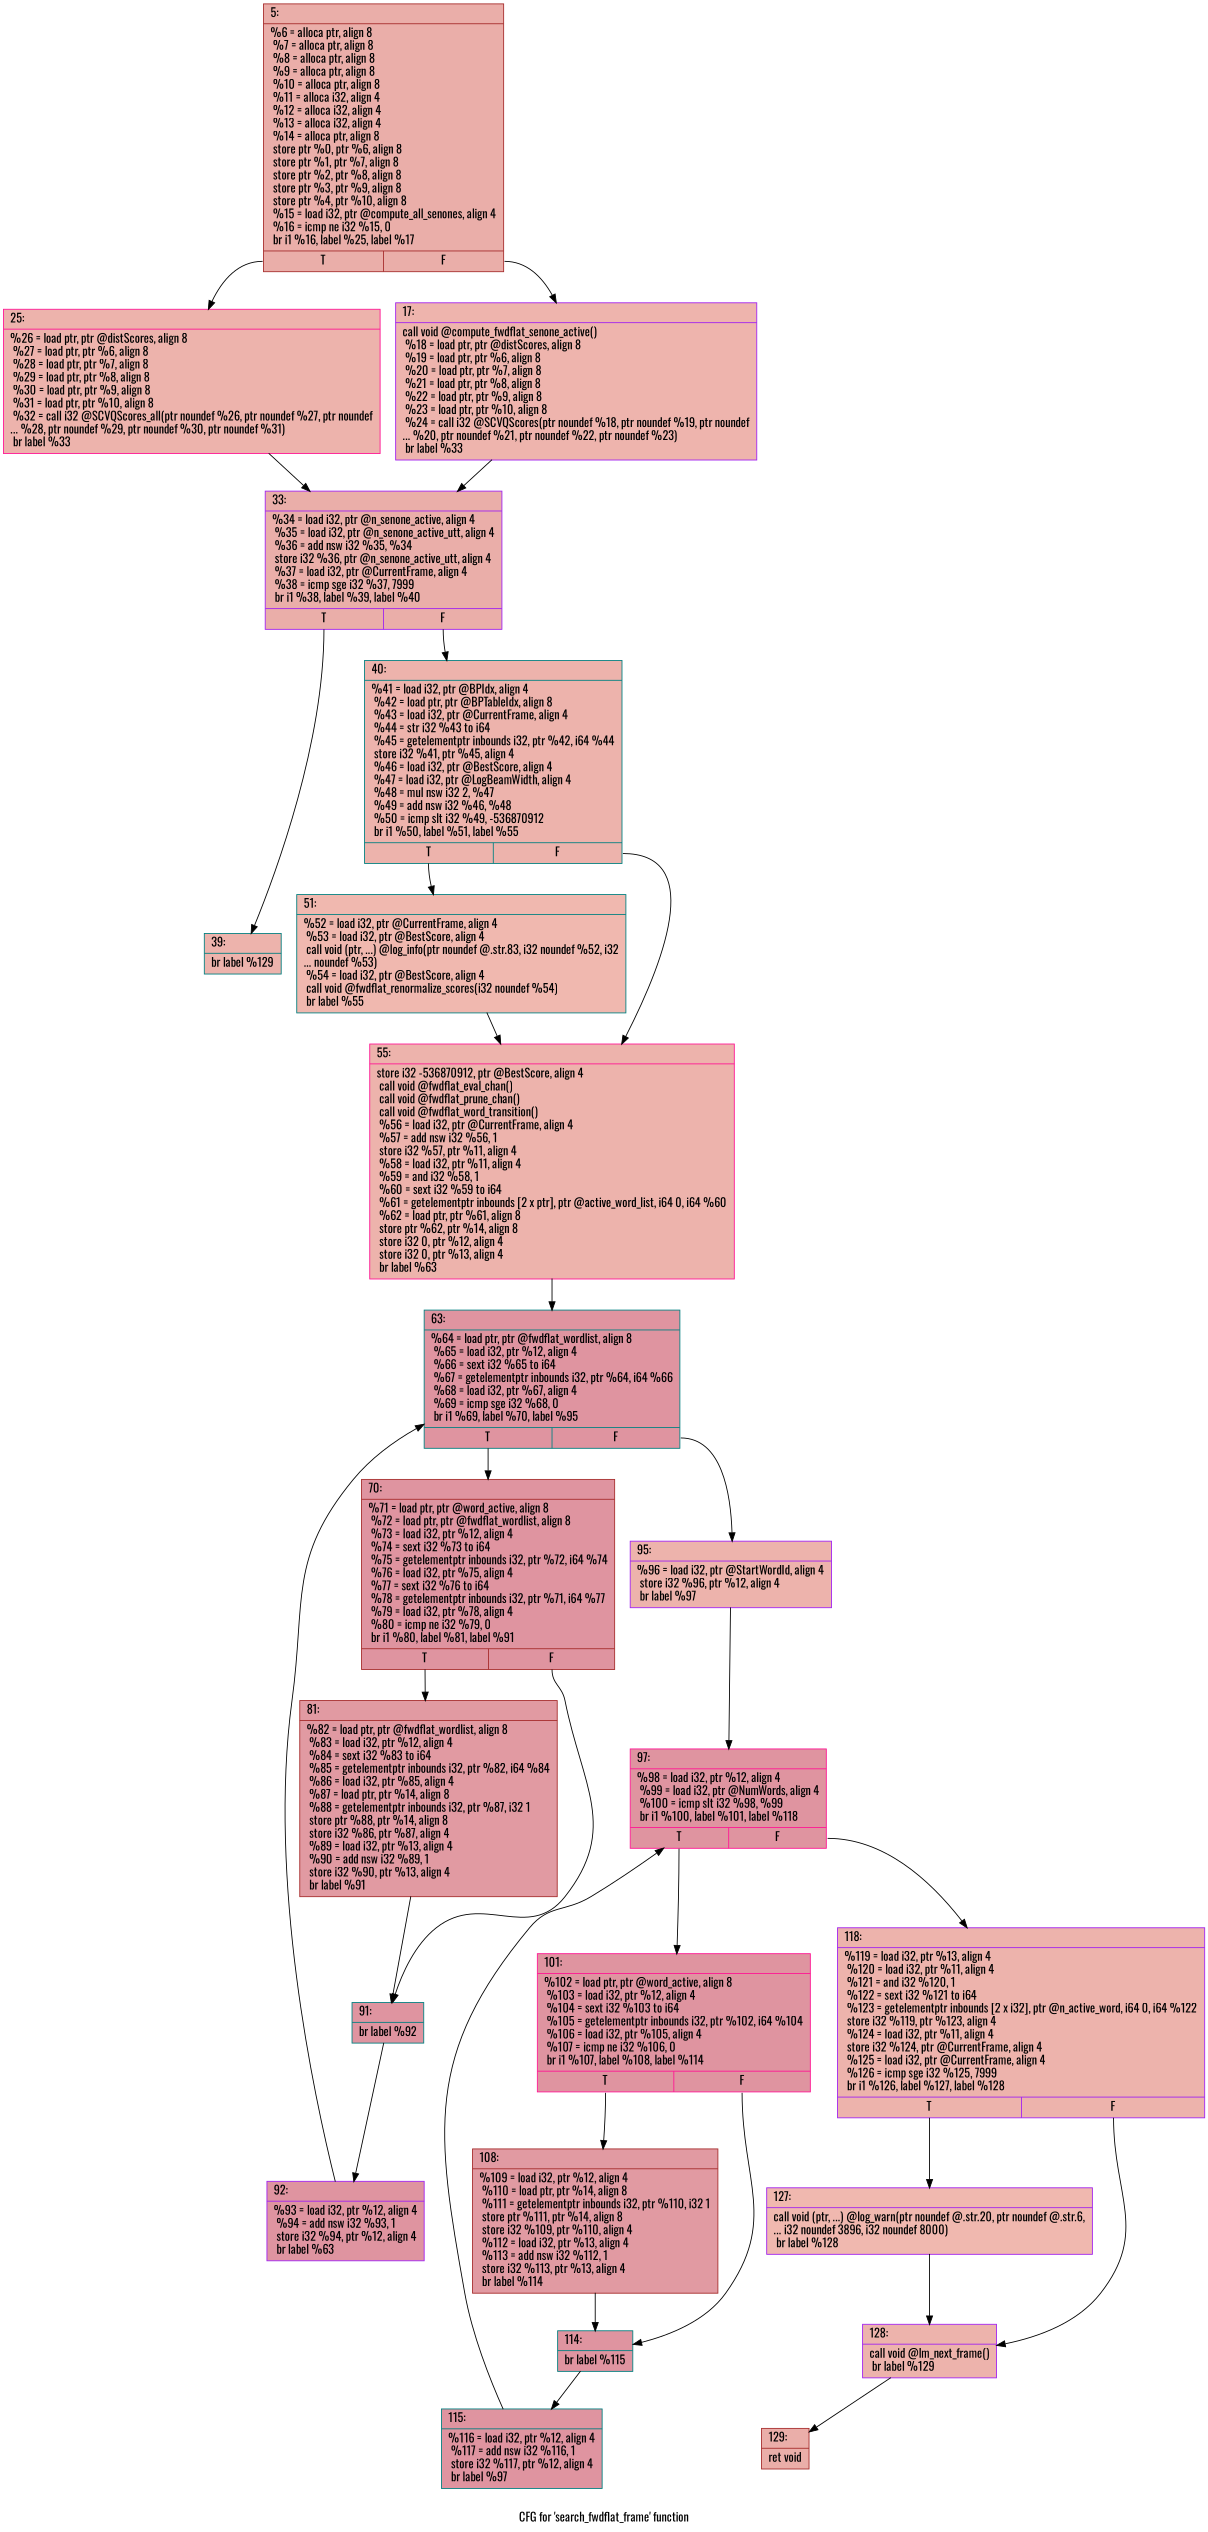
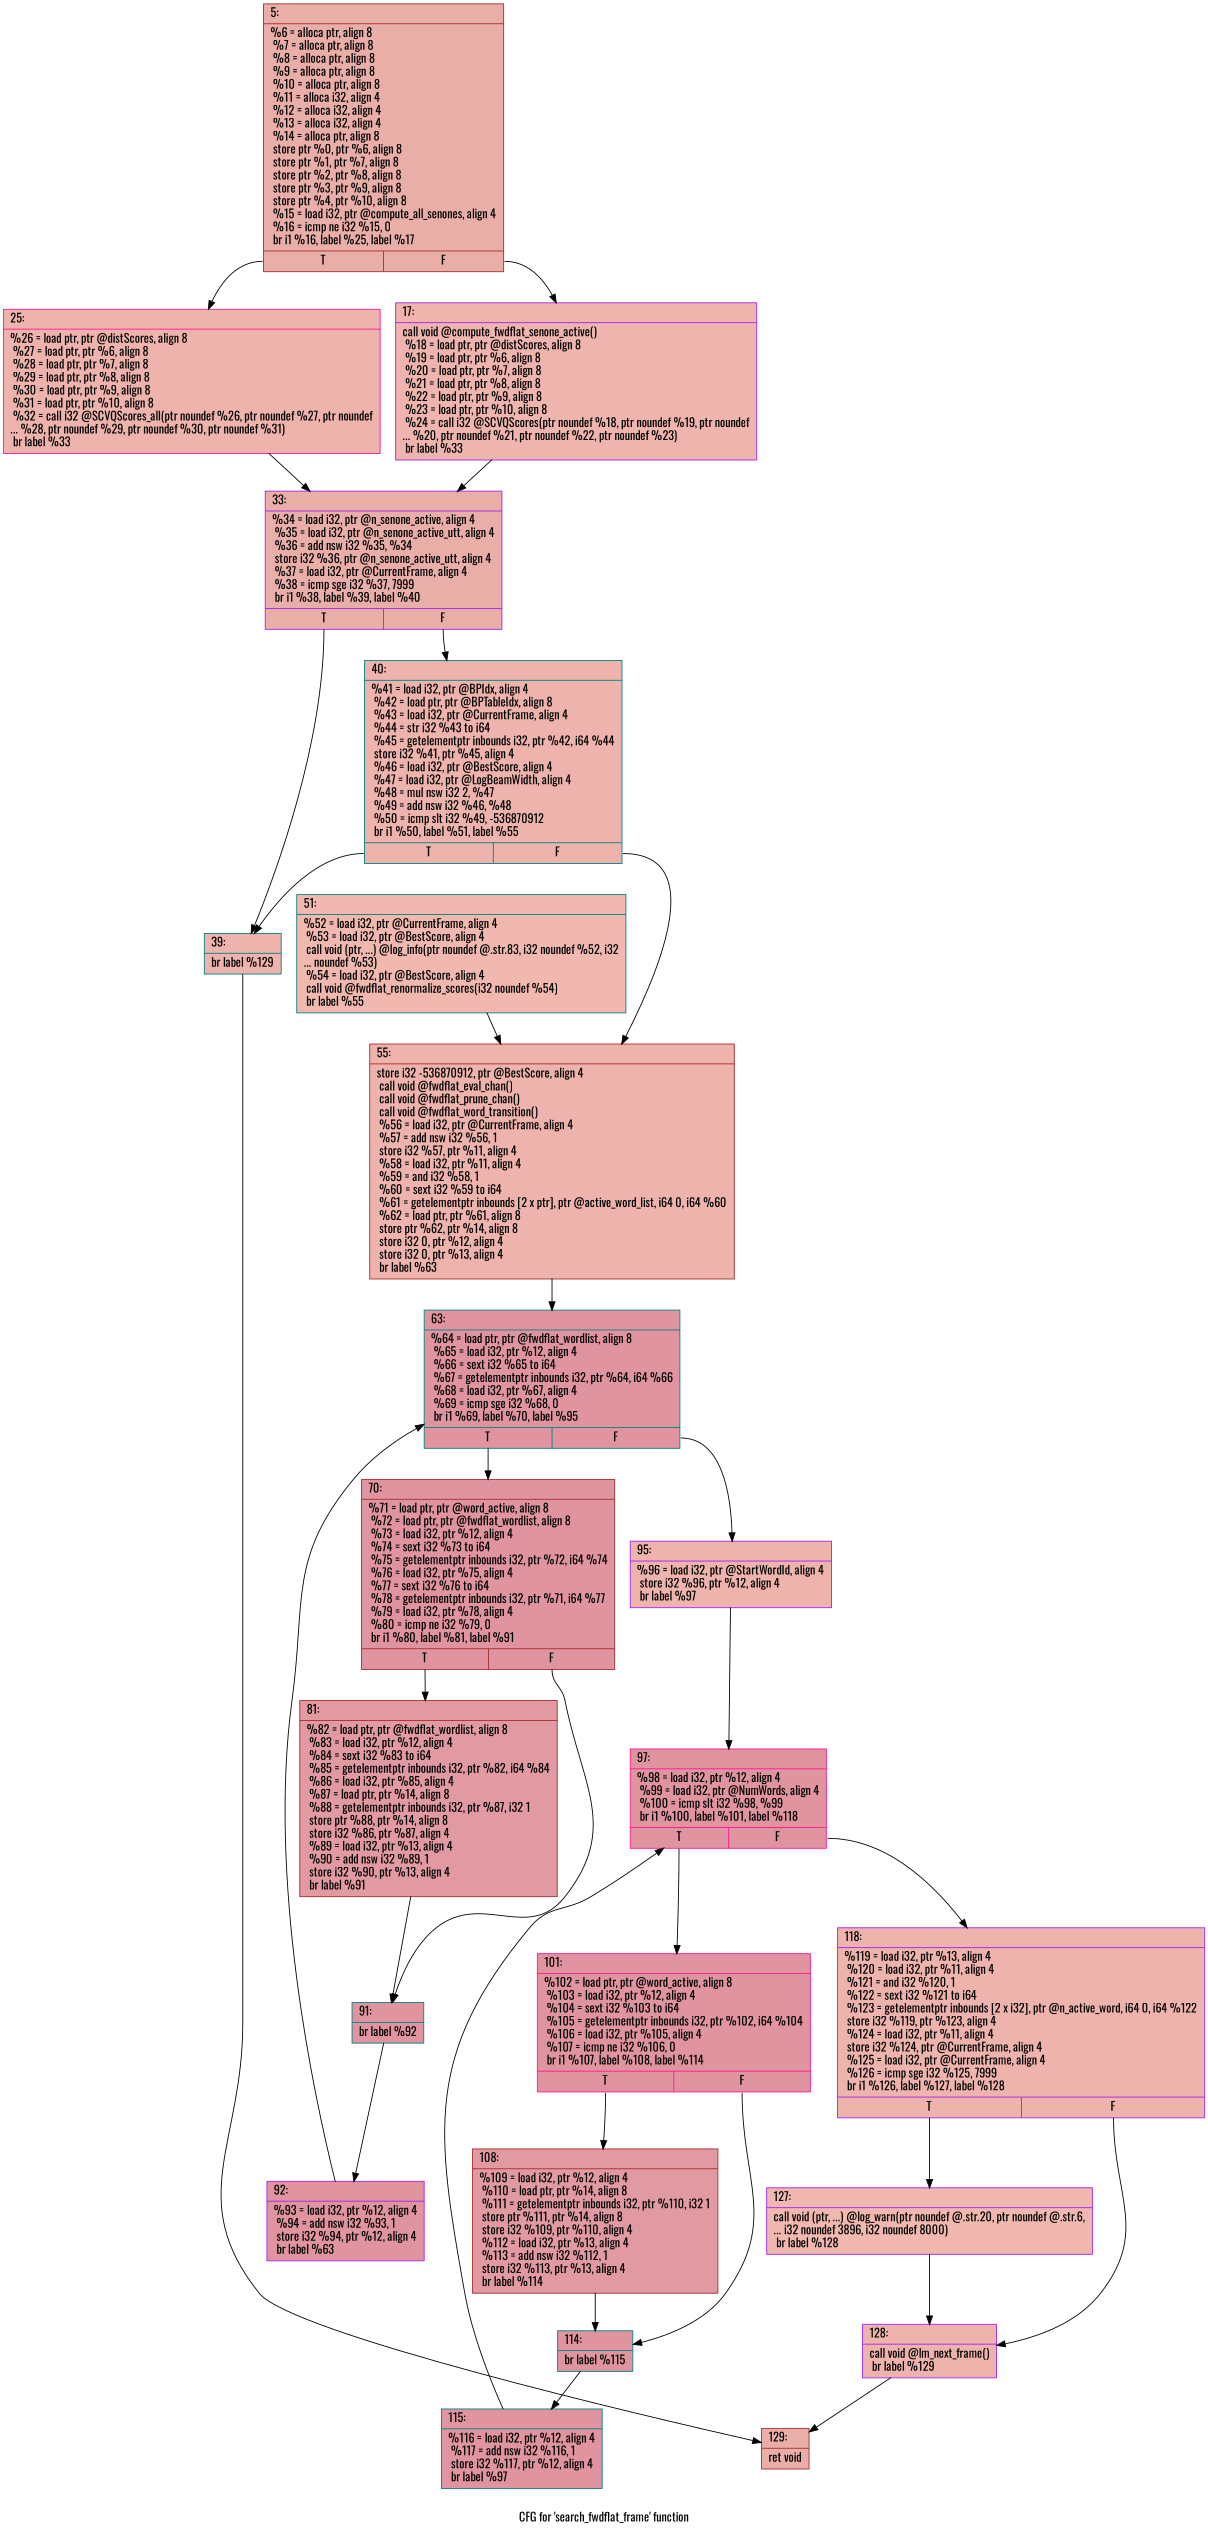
(429, 875) -> (304, 878)
(552, 1161) -> (552, 1161)
none -> (243, 1897)
